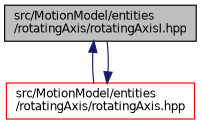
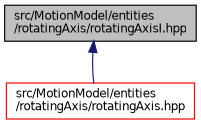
(108, 56) -> none
